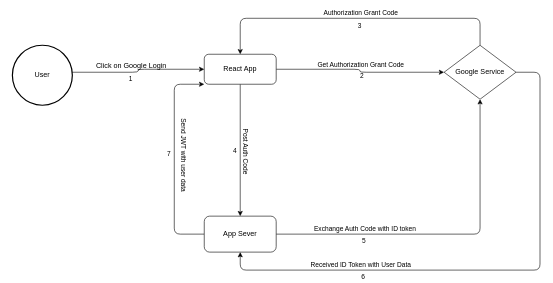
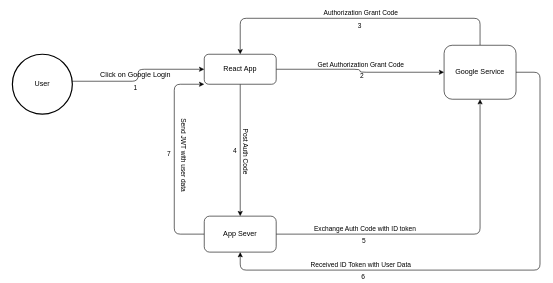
(480, 72) -> (480, 72)
(42, 75) -> (42, 84)
